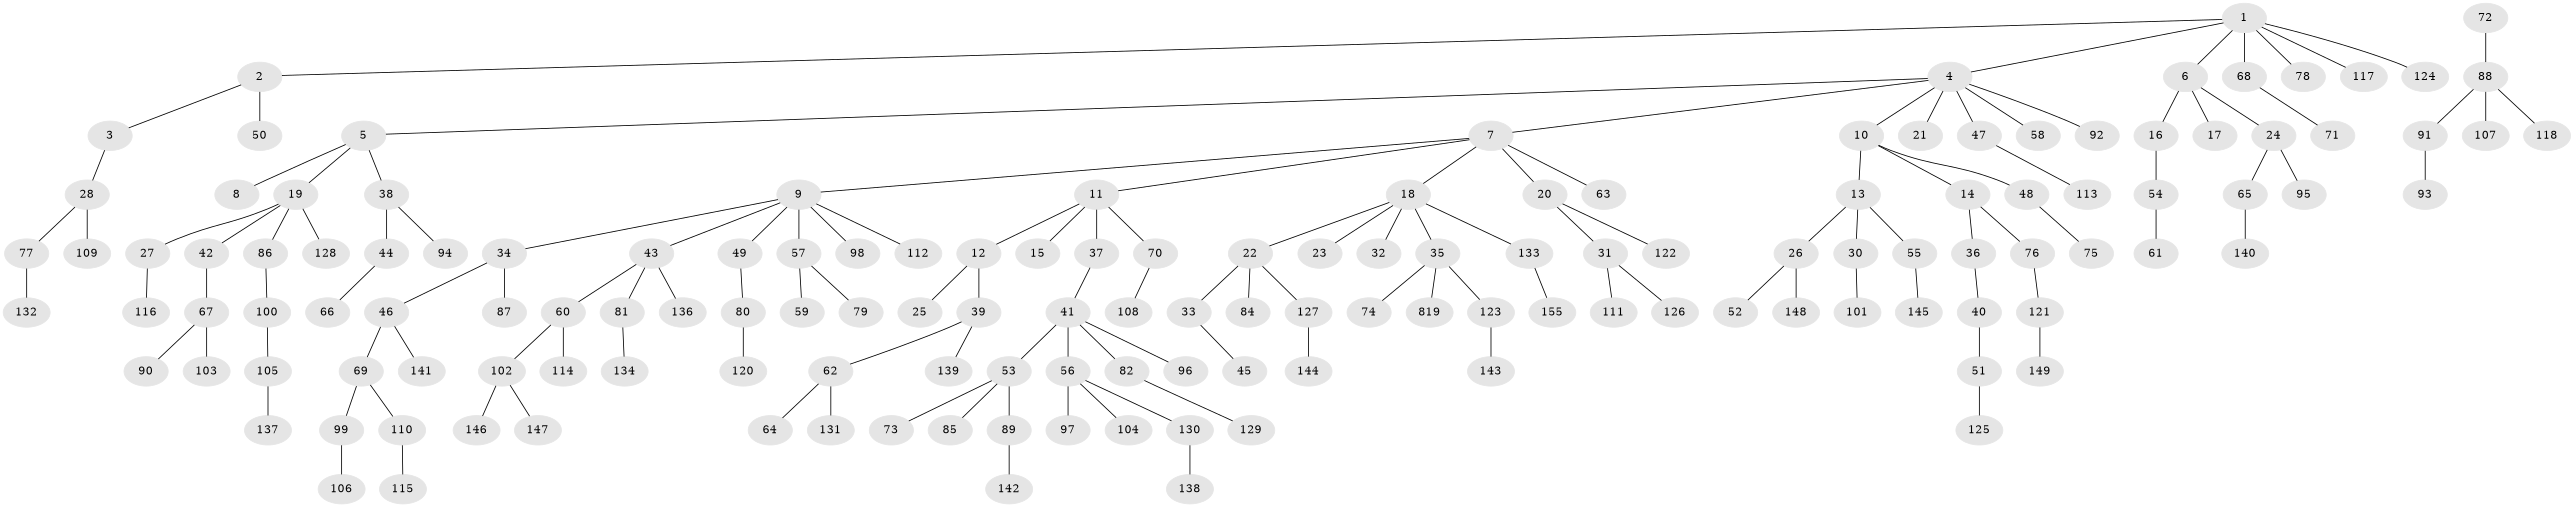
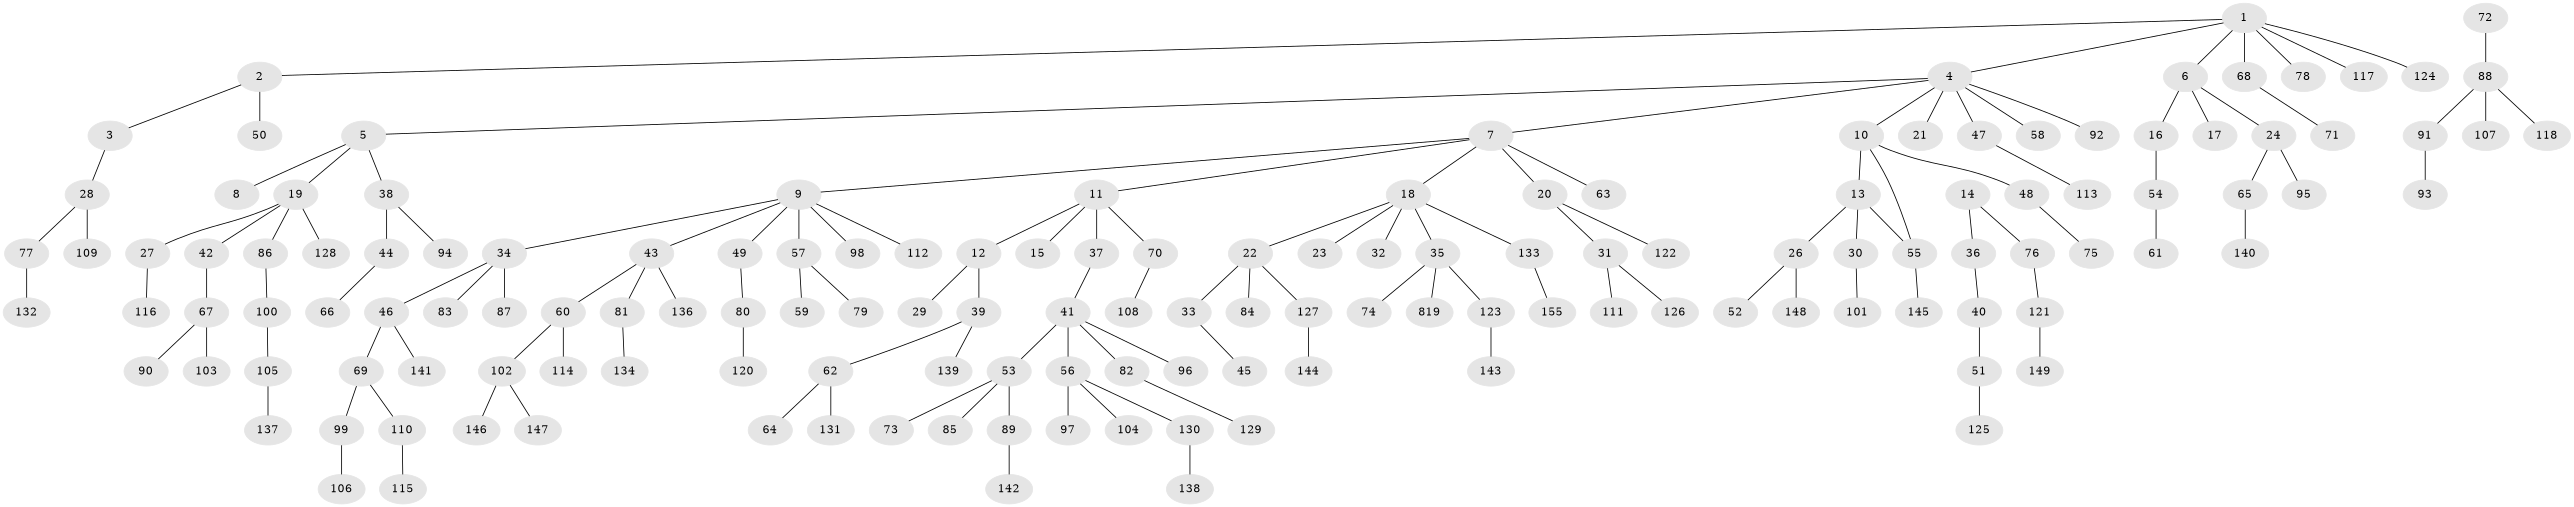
(1915, 165) -> (1894, 193)
none -> (446, 312)
(920, 312) -> (920, 312)
